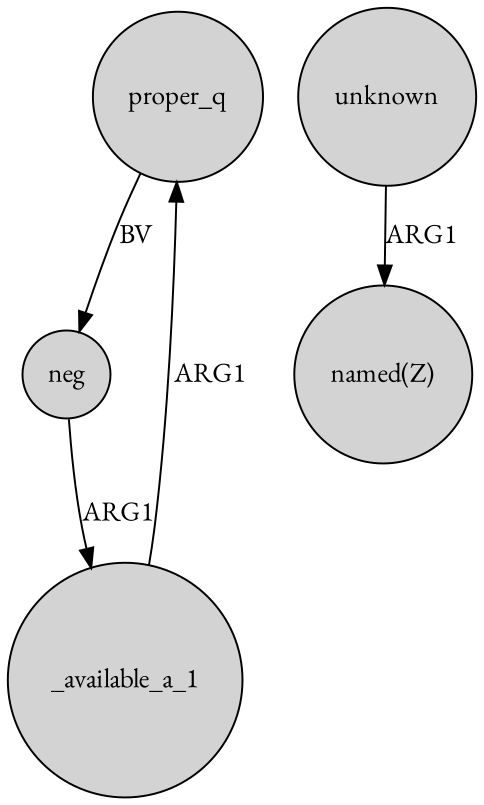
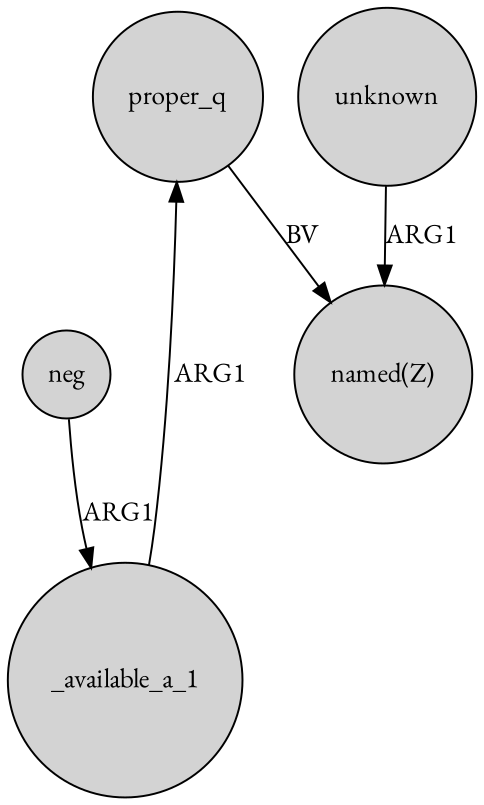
(111, 242) -> (274, 226)
